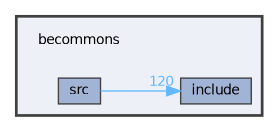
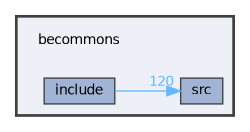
(134, 91) -> (141, 91)
